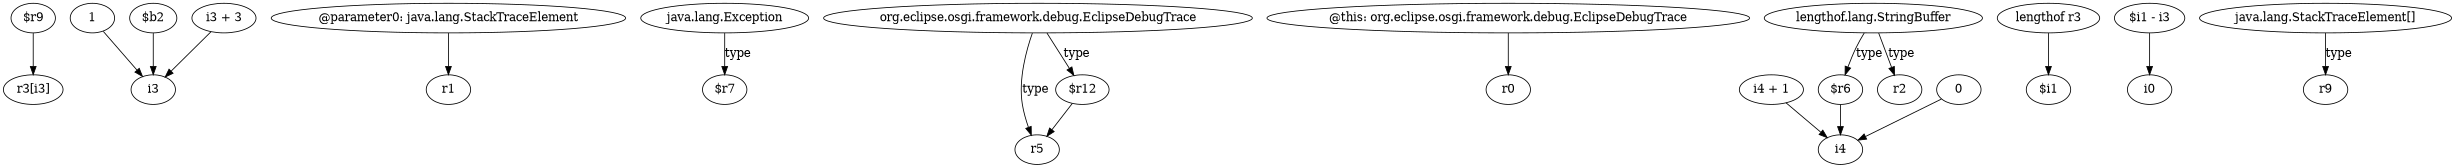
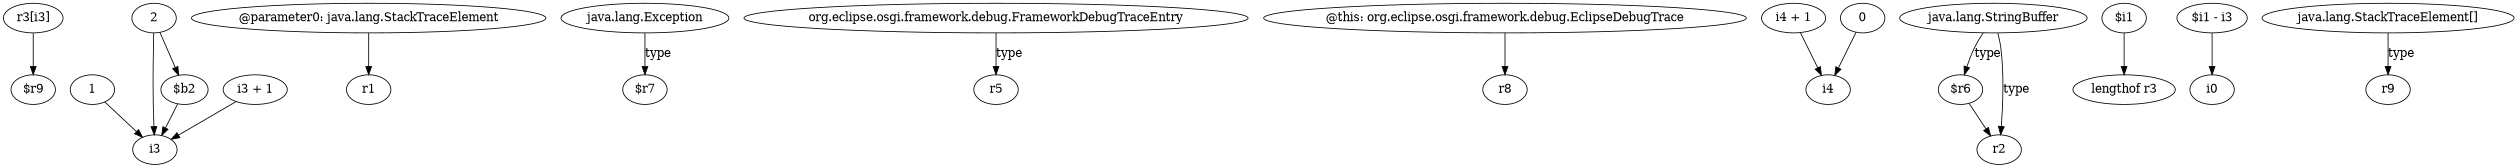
none -> (154, 18)
(224, 18) -> (255, 90)
(1038, 18) -> (996, 18)
(1873, 18) -> (1993, 18)
(33, 50) -> (33, 50)
(2048, 50) -> (2124, 50)
(1082, 90) -> none
(1508, 90) -> (1505, 90)
(1840, 116) -> (1978, 116)
